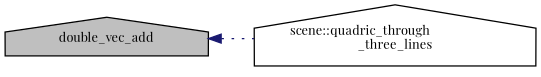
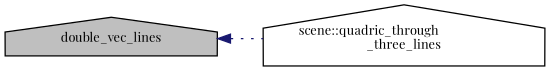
(107, 39) -> (111, 39)
